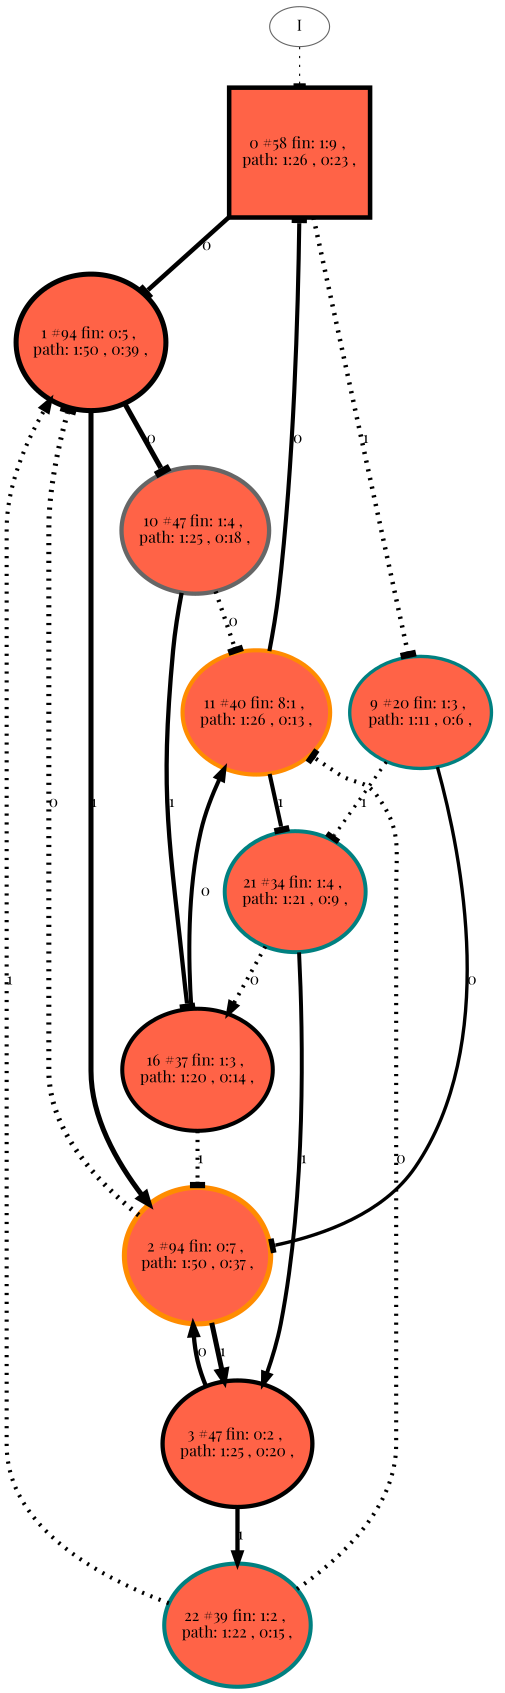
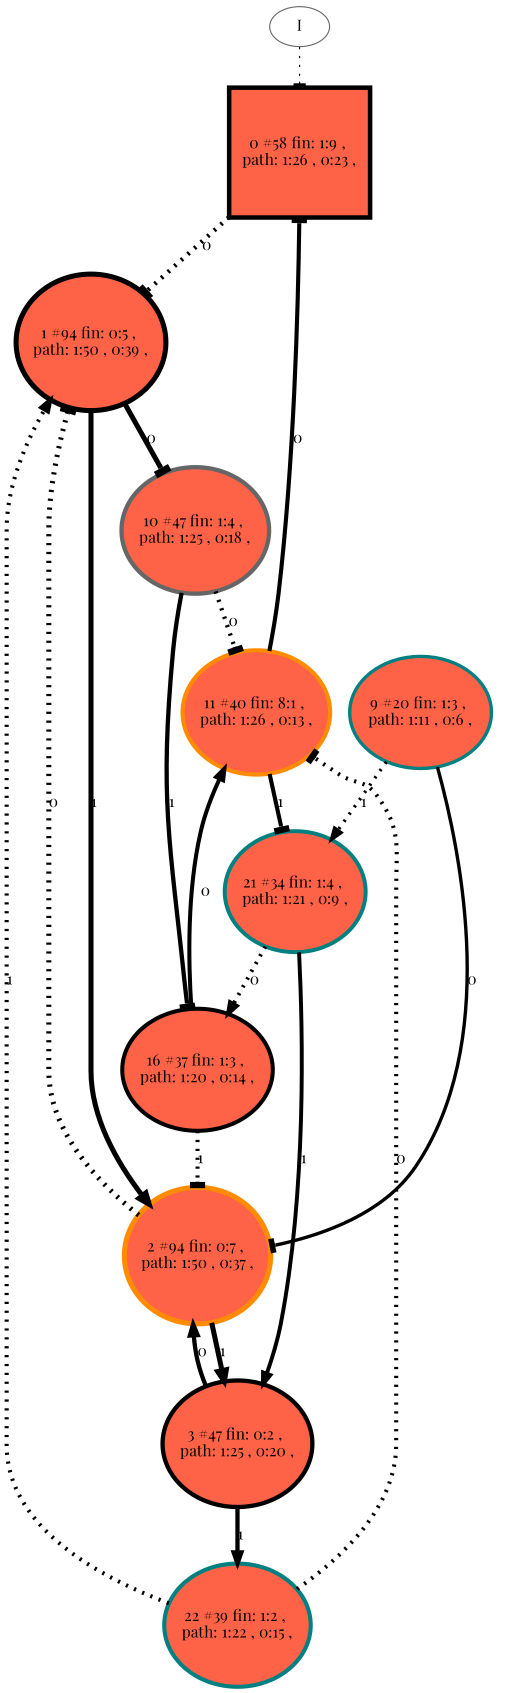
(189, 254) -> (189, 254)
(361, 434) -> none
(360, 798) -> (360, 798)
